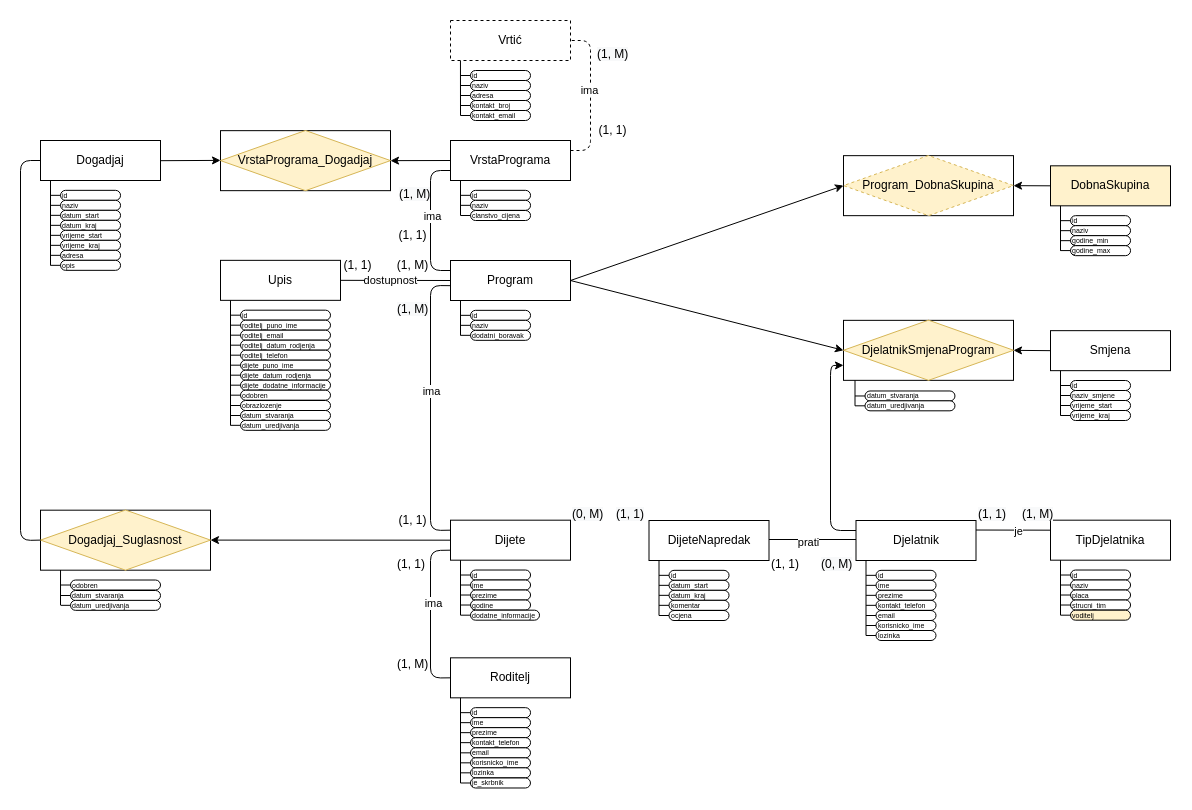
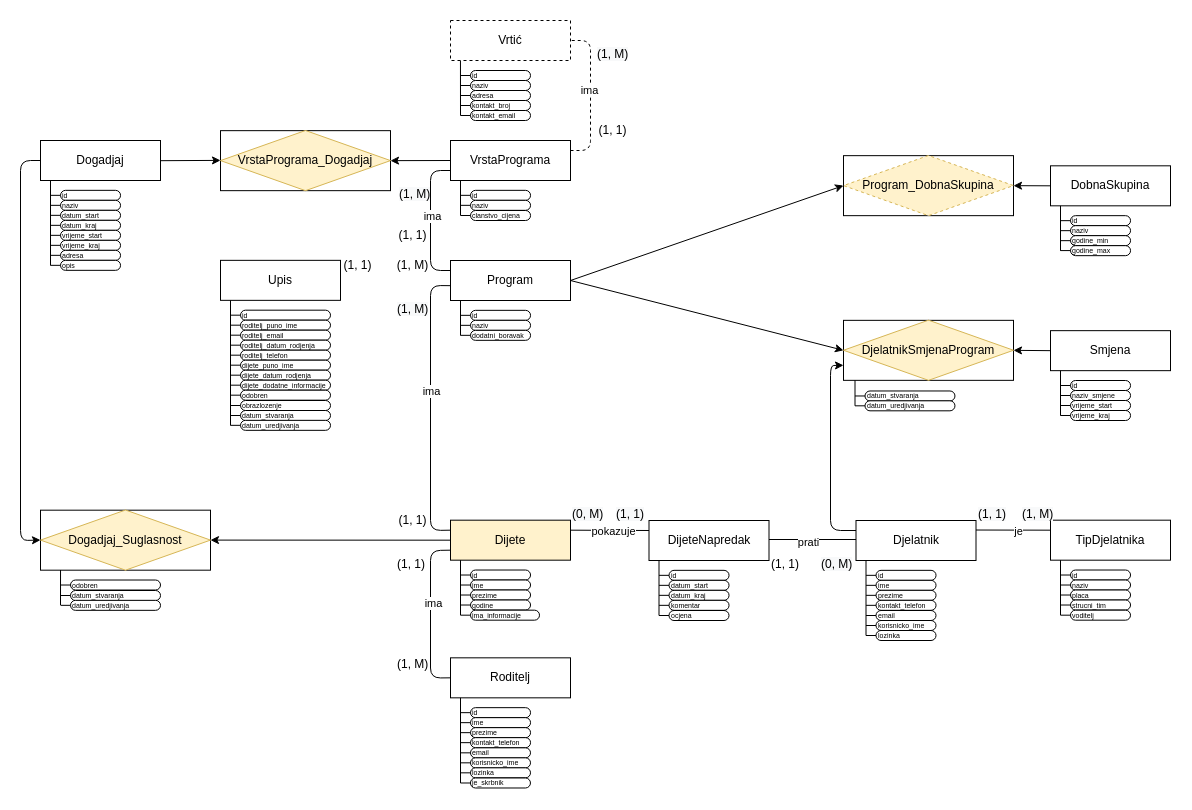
(1111, 186) -> (1111, 186)
(396, 280) -> none
none -> (610, 530)
(32, 540) -> (26, 540)
(511, 540) -> (511, 540)
(1101, 615) -> (1101, 615)
(506, 616) -> (506, 616)
